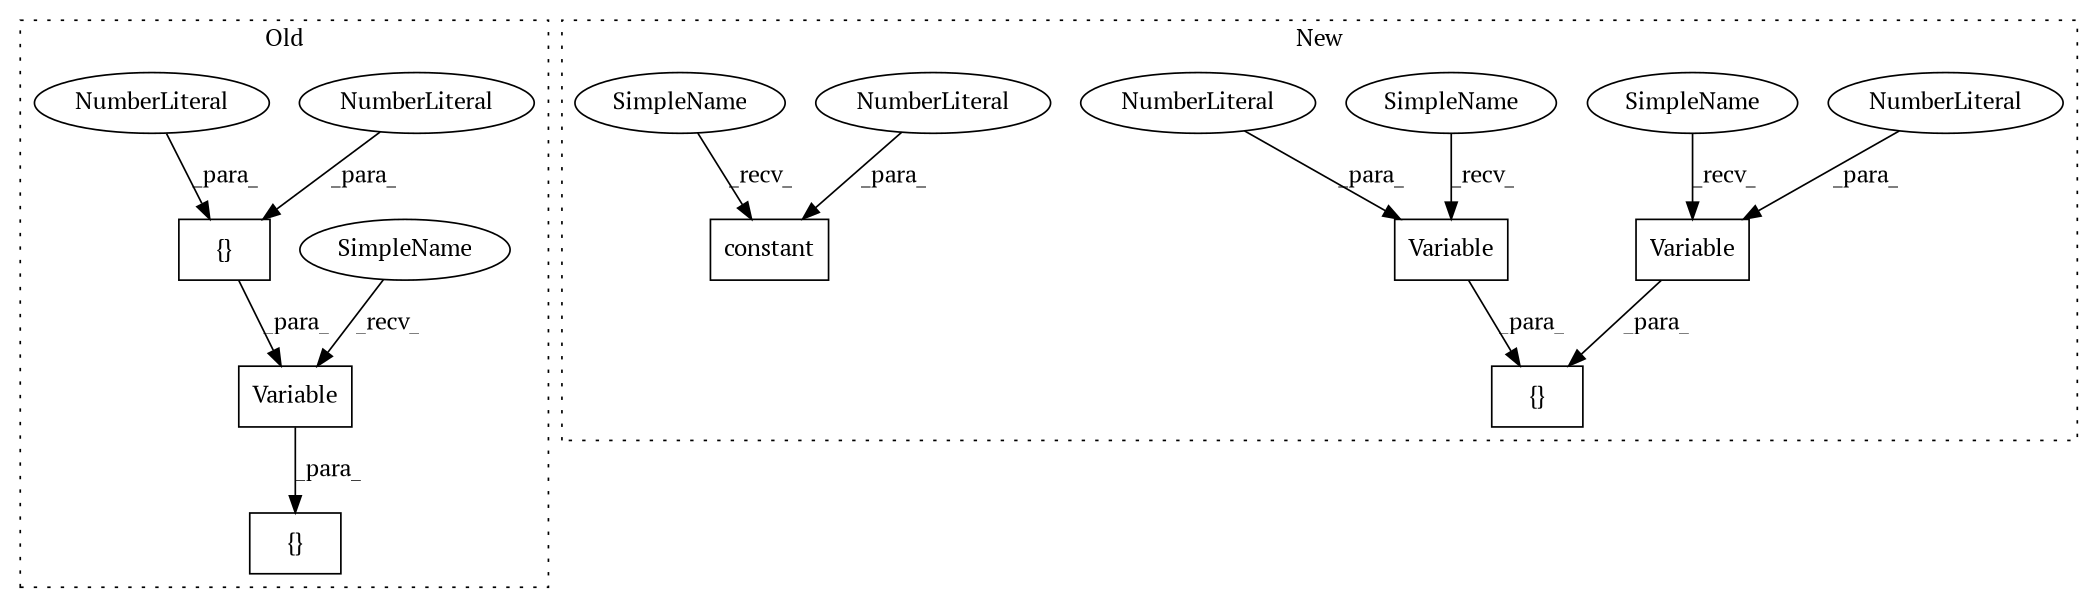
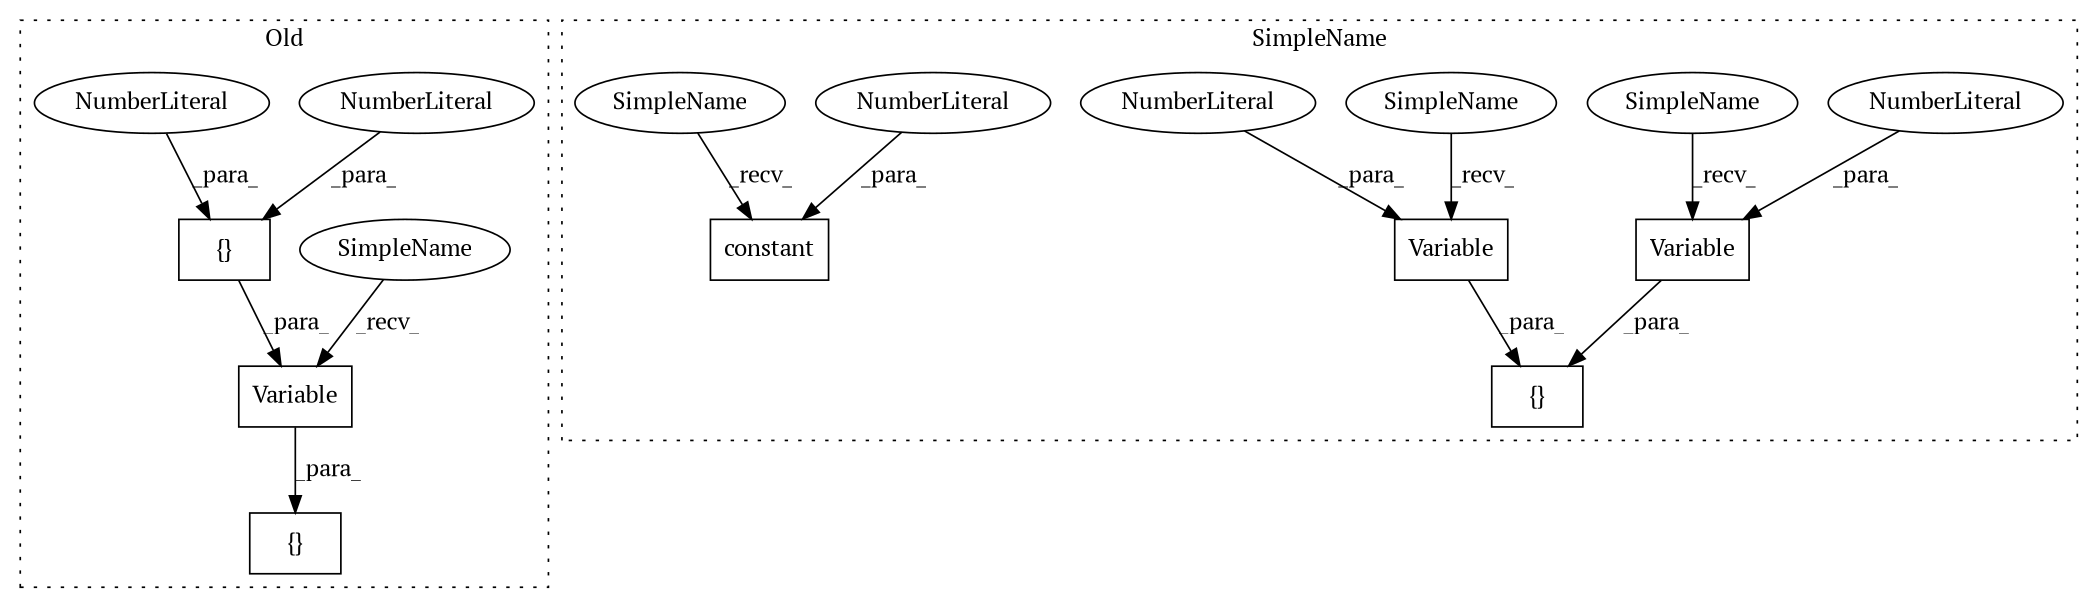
(1320, 40) -> (1320, 40)
